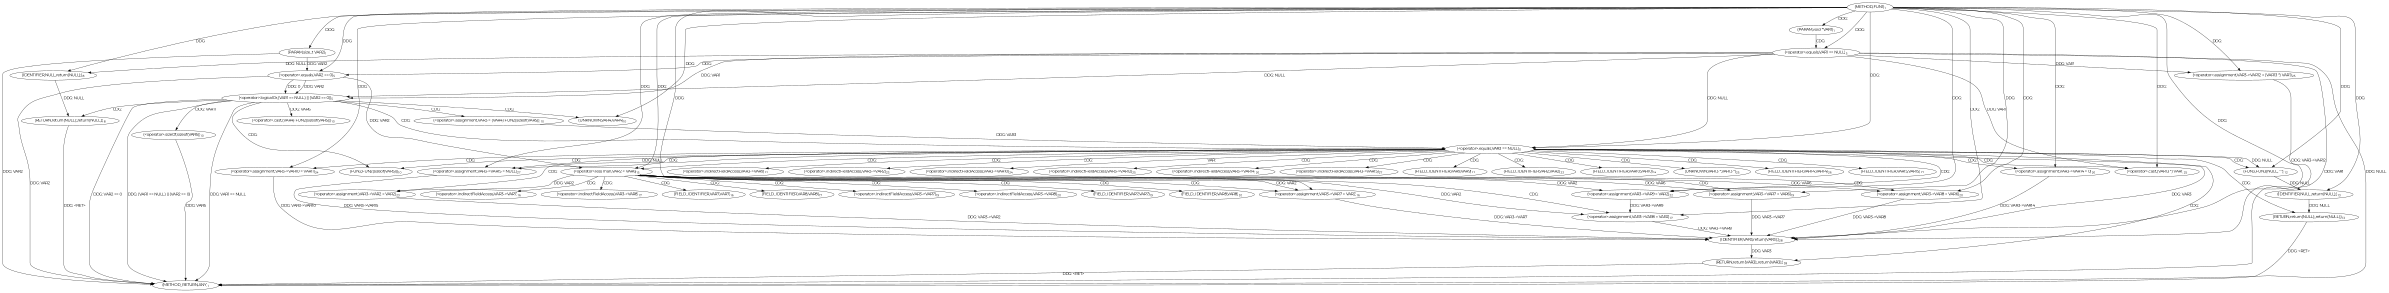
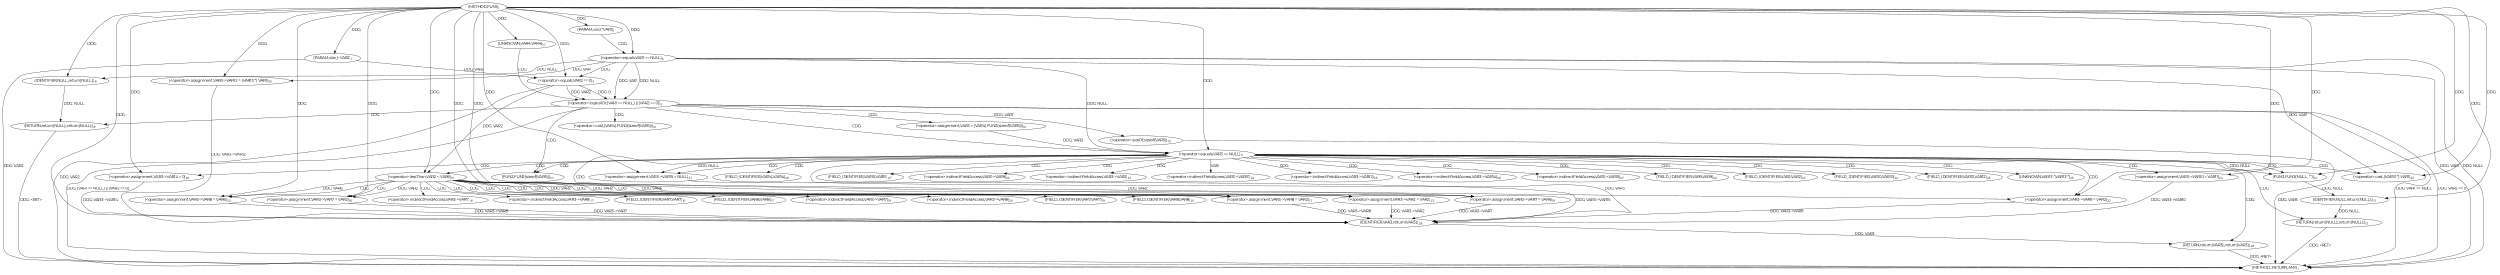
(458, 108) -> (529, 88)
(300, 110) -> (620, 115)
none -> (1959, 177)
(1630, 205) -> (1725, 212)
